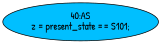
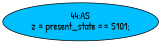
(81, 22) -> (81, 22)
